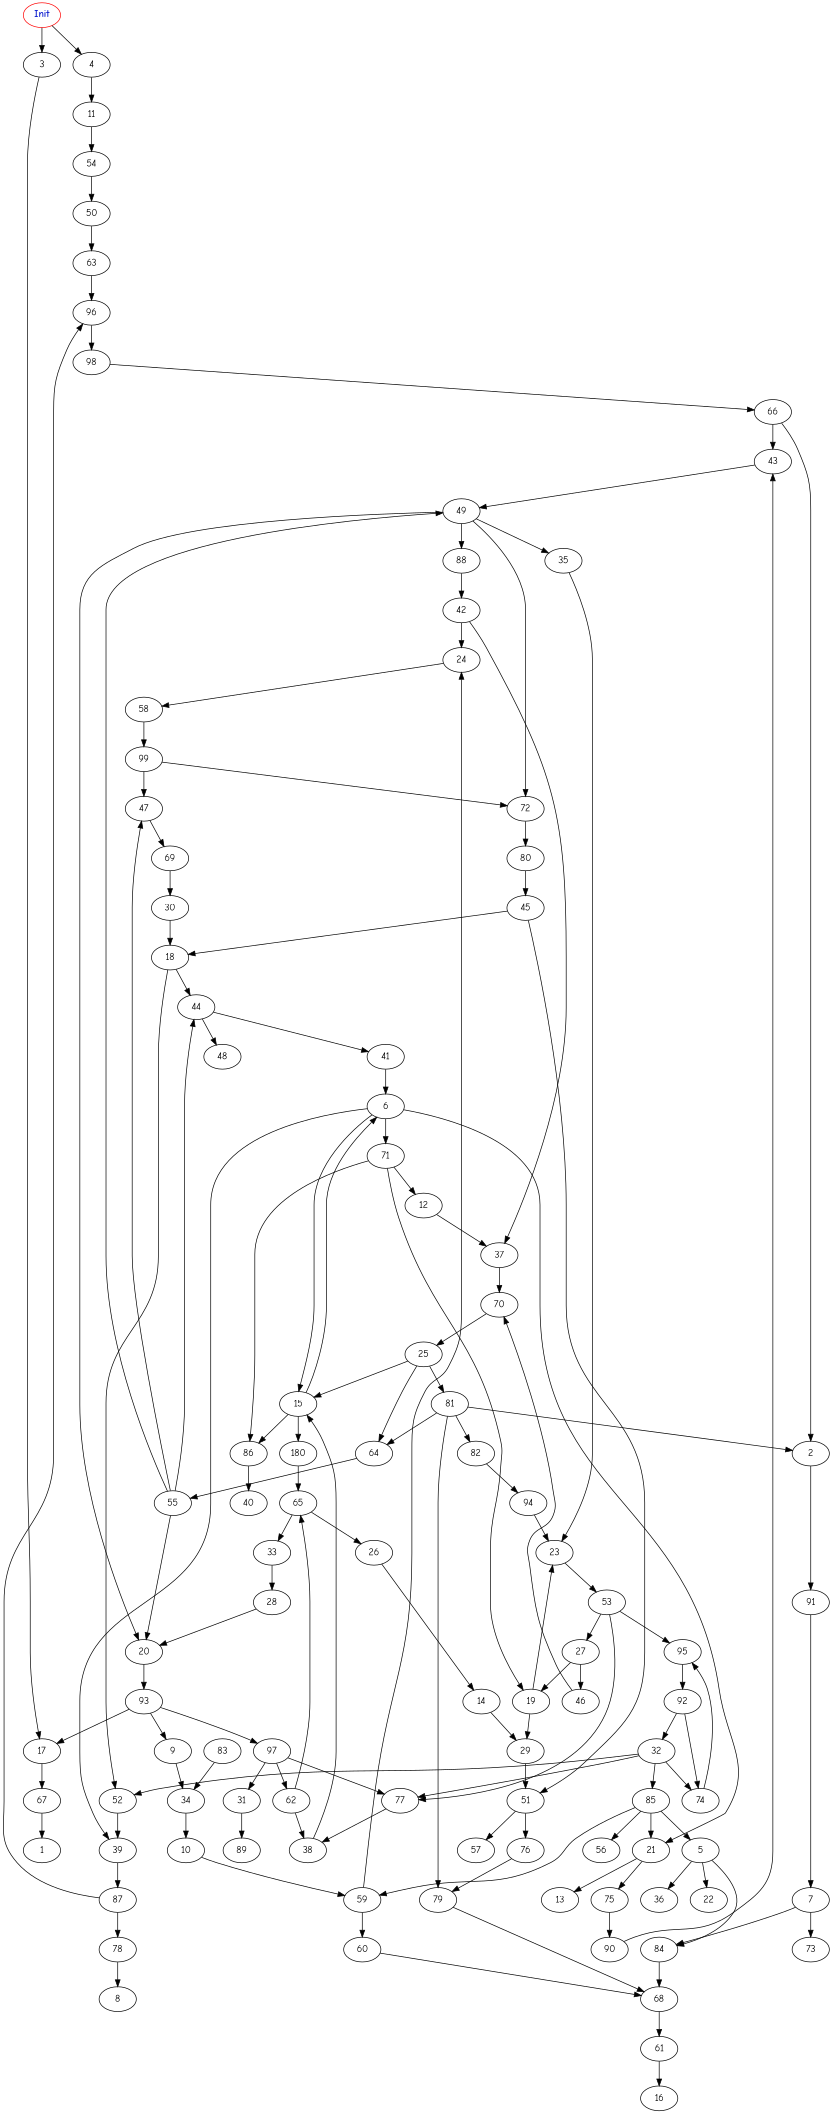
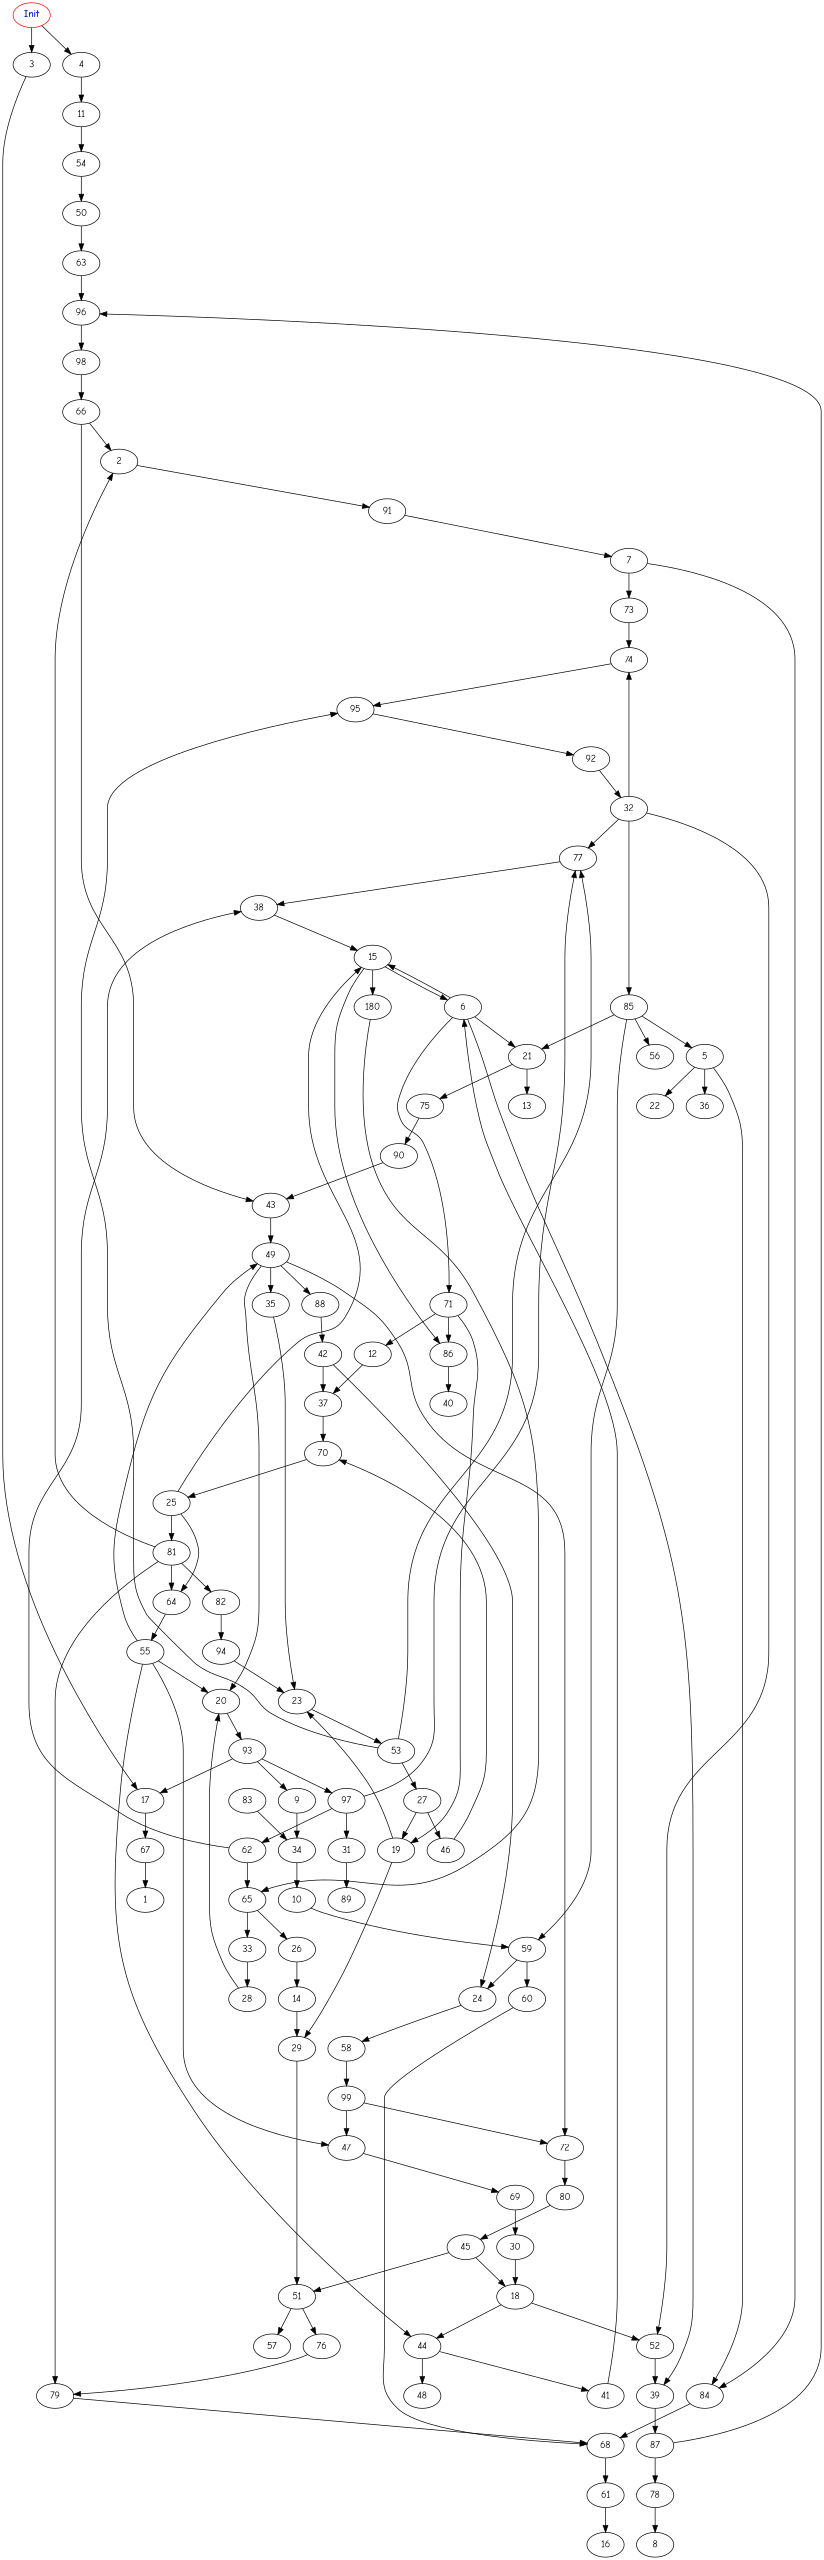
(691, 1748) -> (629, 632)
